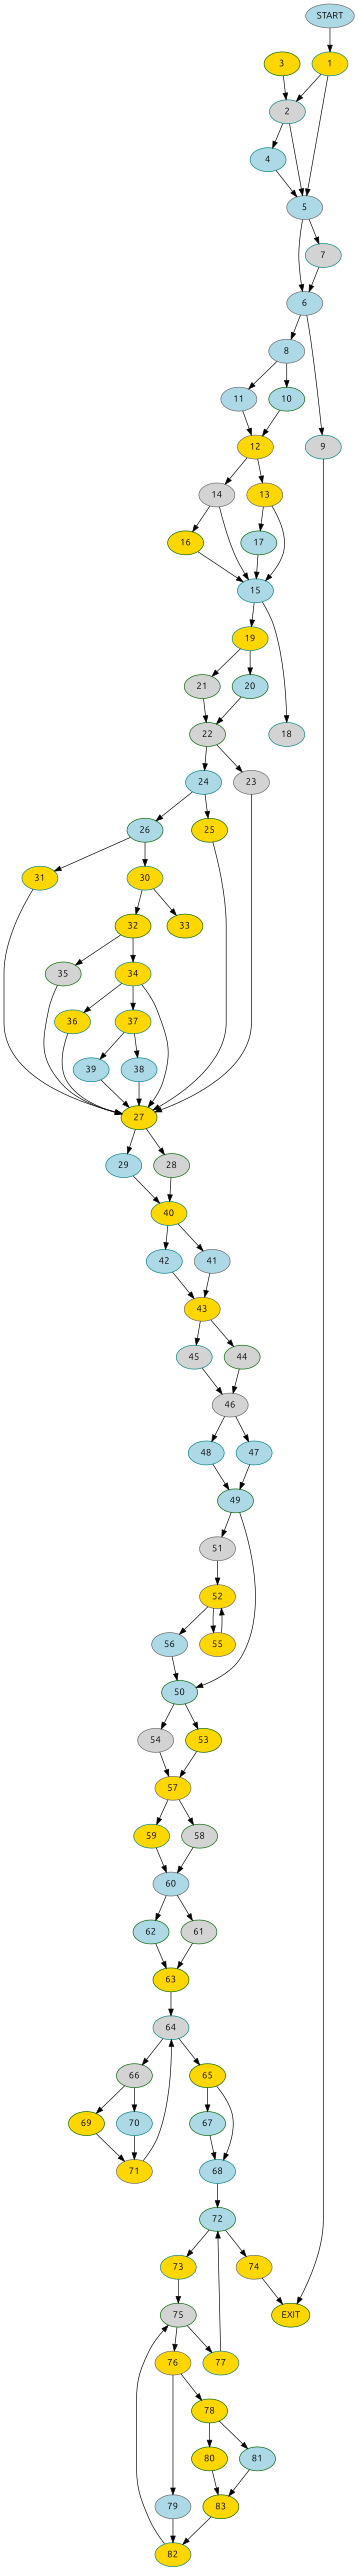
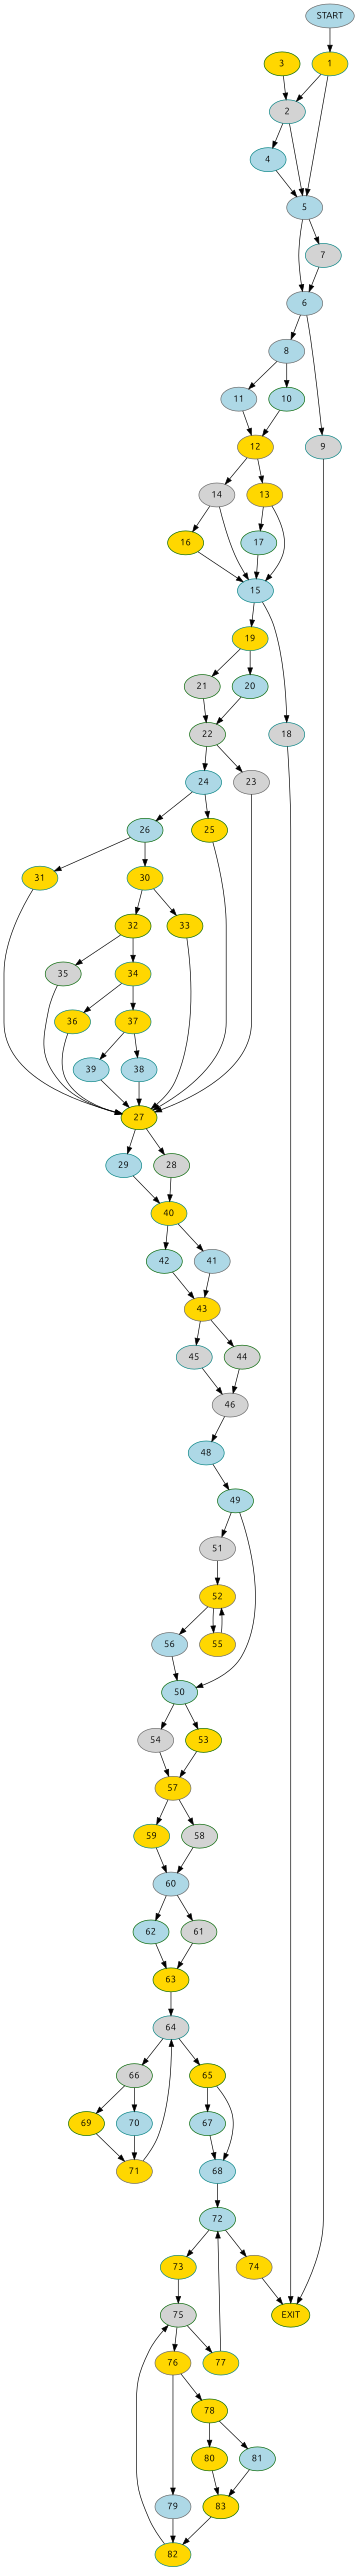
(167, 1042) -> (189, 1026)
(164, 1261) -> (164, 1261)
(254, 1453) -> none
none -> (291, 1521)
